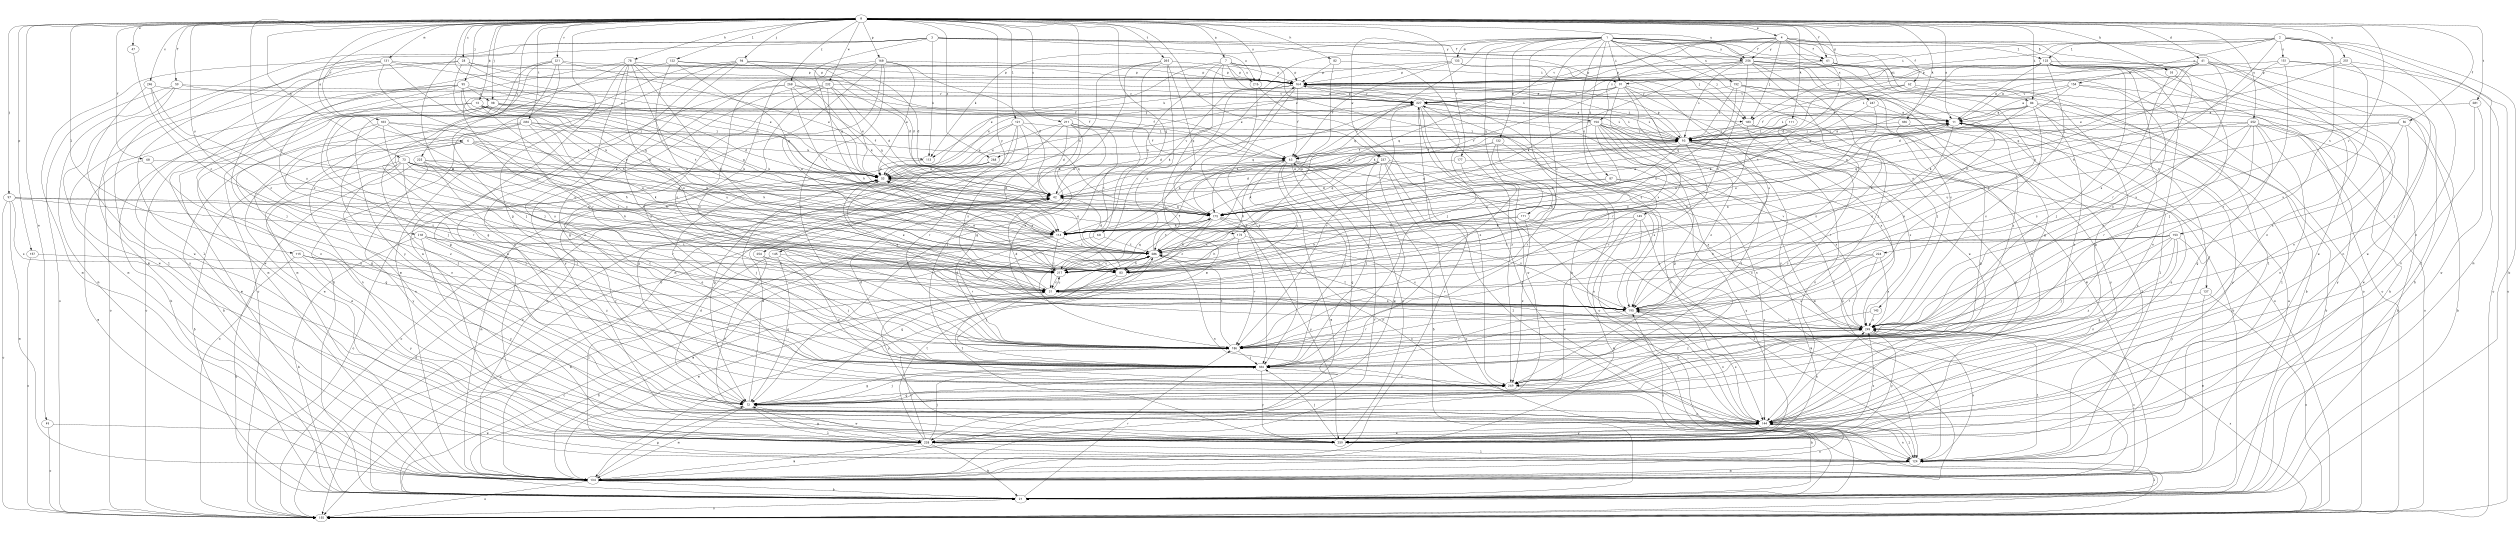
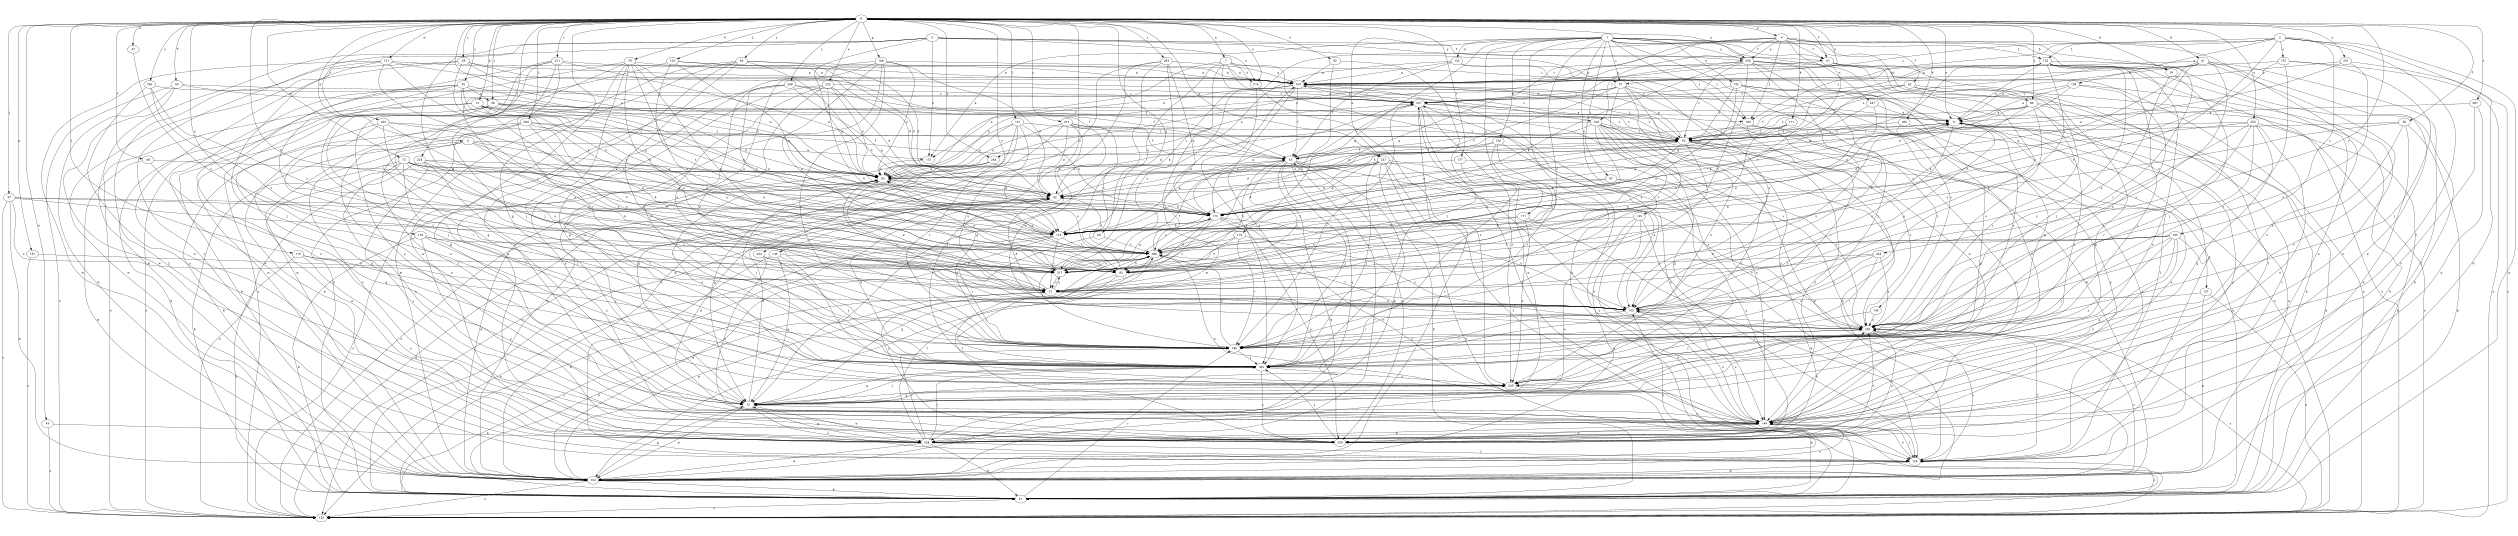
(1266, 66) -> none
(1059, 215) -> (790, 179)
none -> (1916, 317)
(1971, 434) -> none
